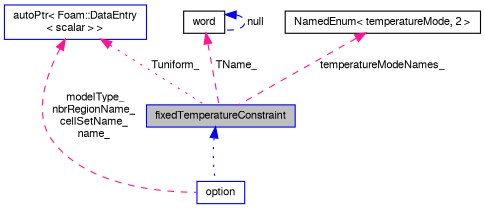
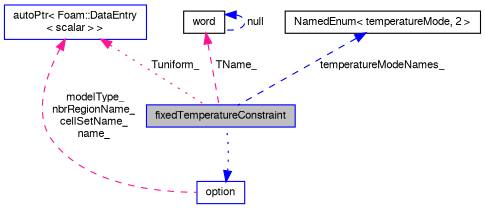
(297, 72) -> (297, 72)
(213, 160) -> (228, 149)
